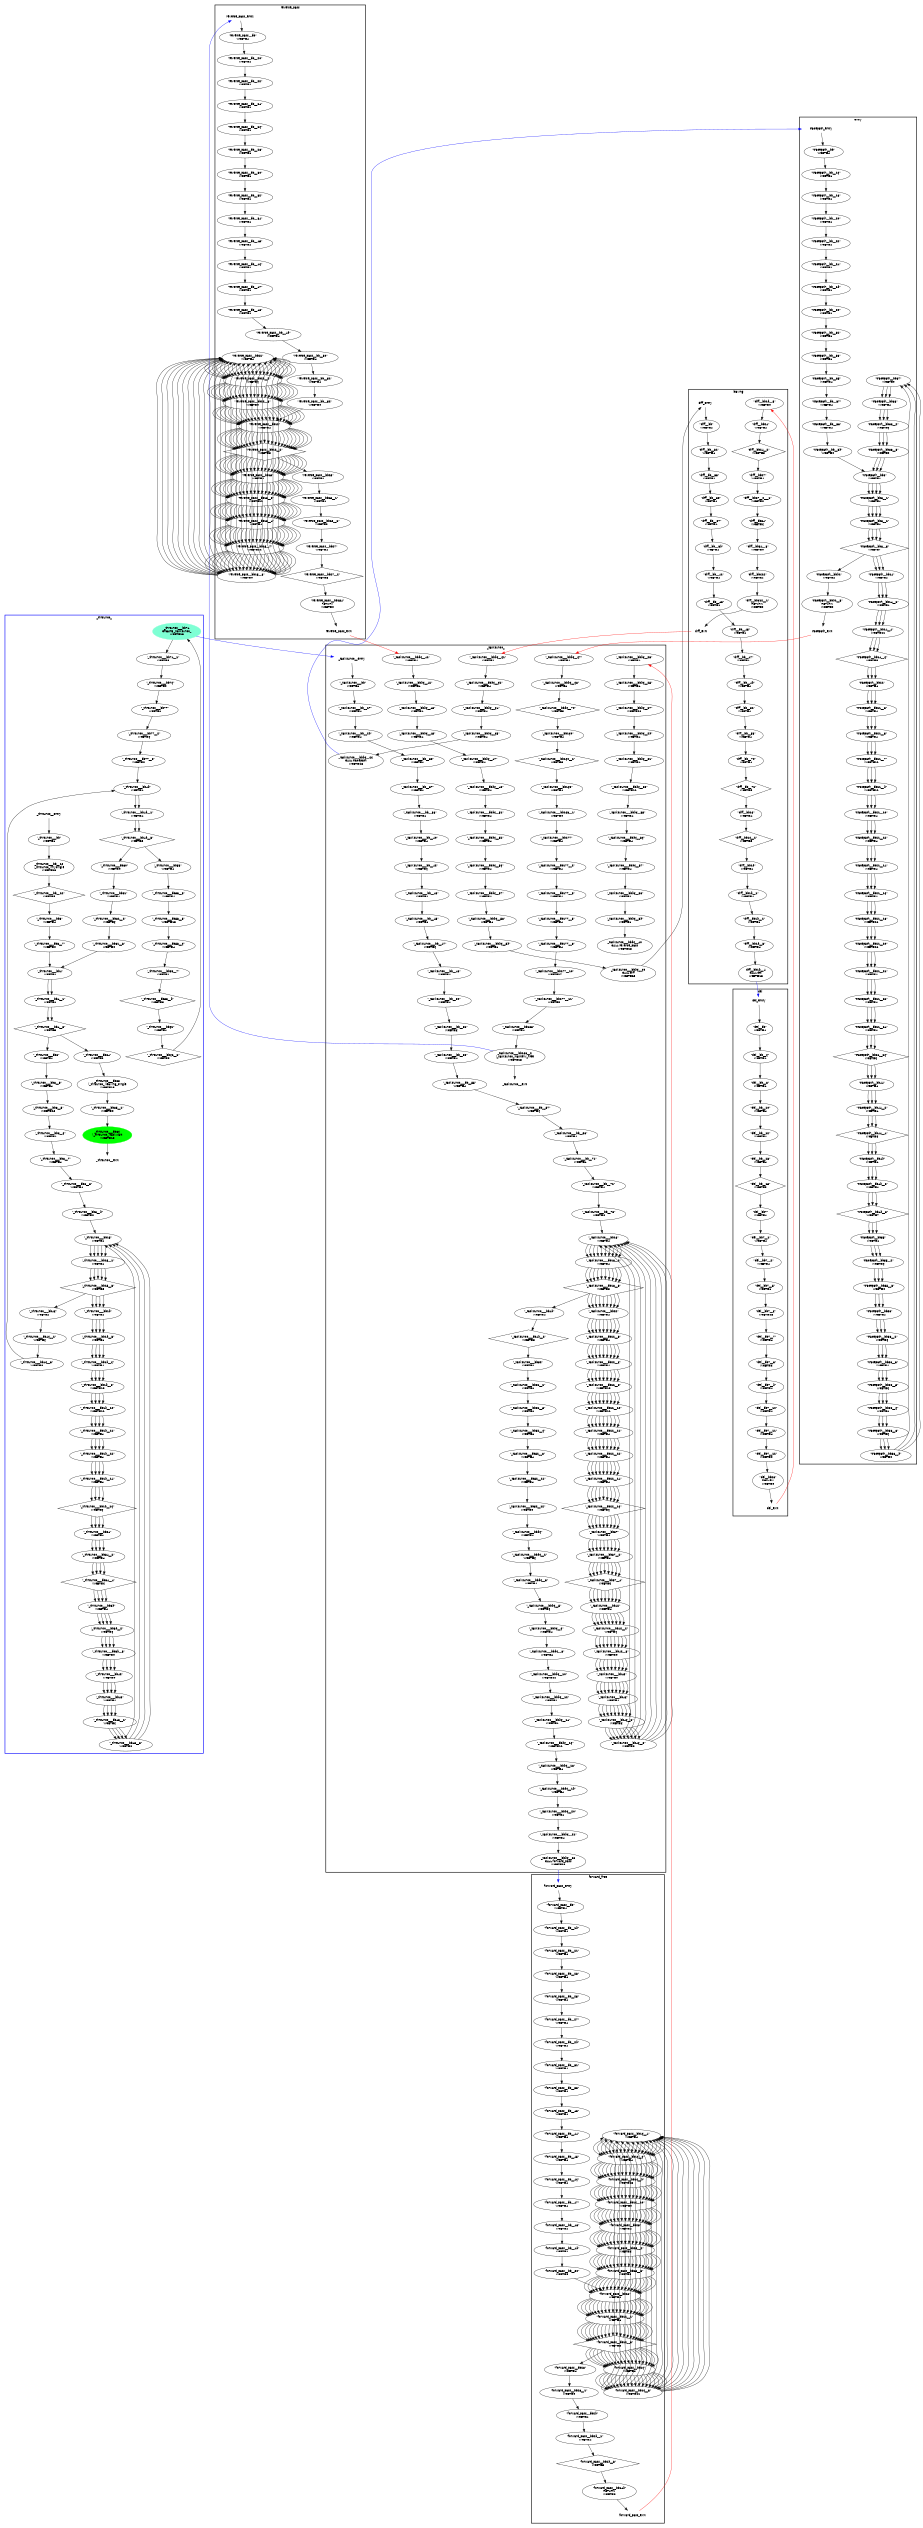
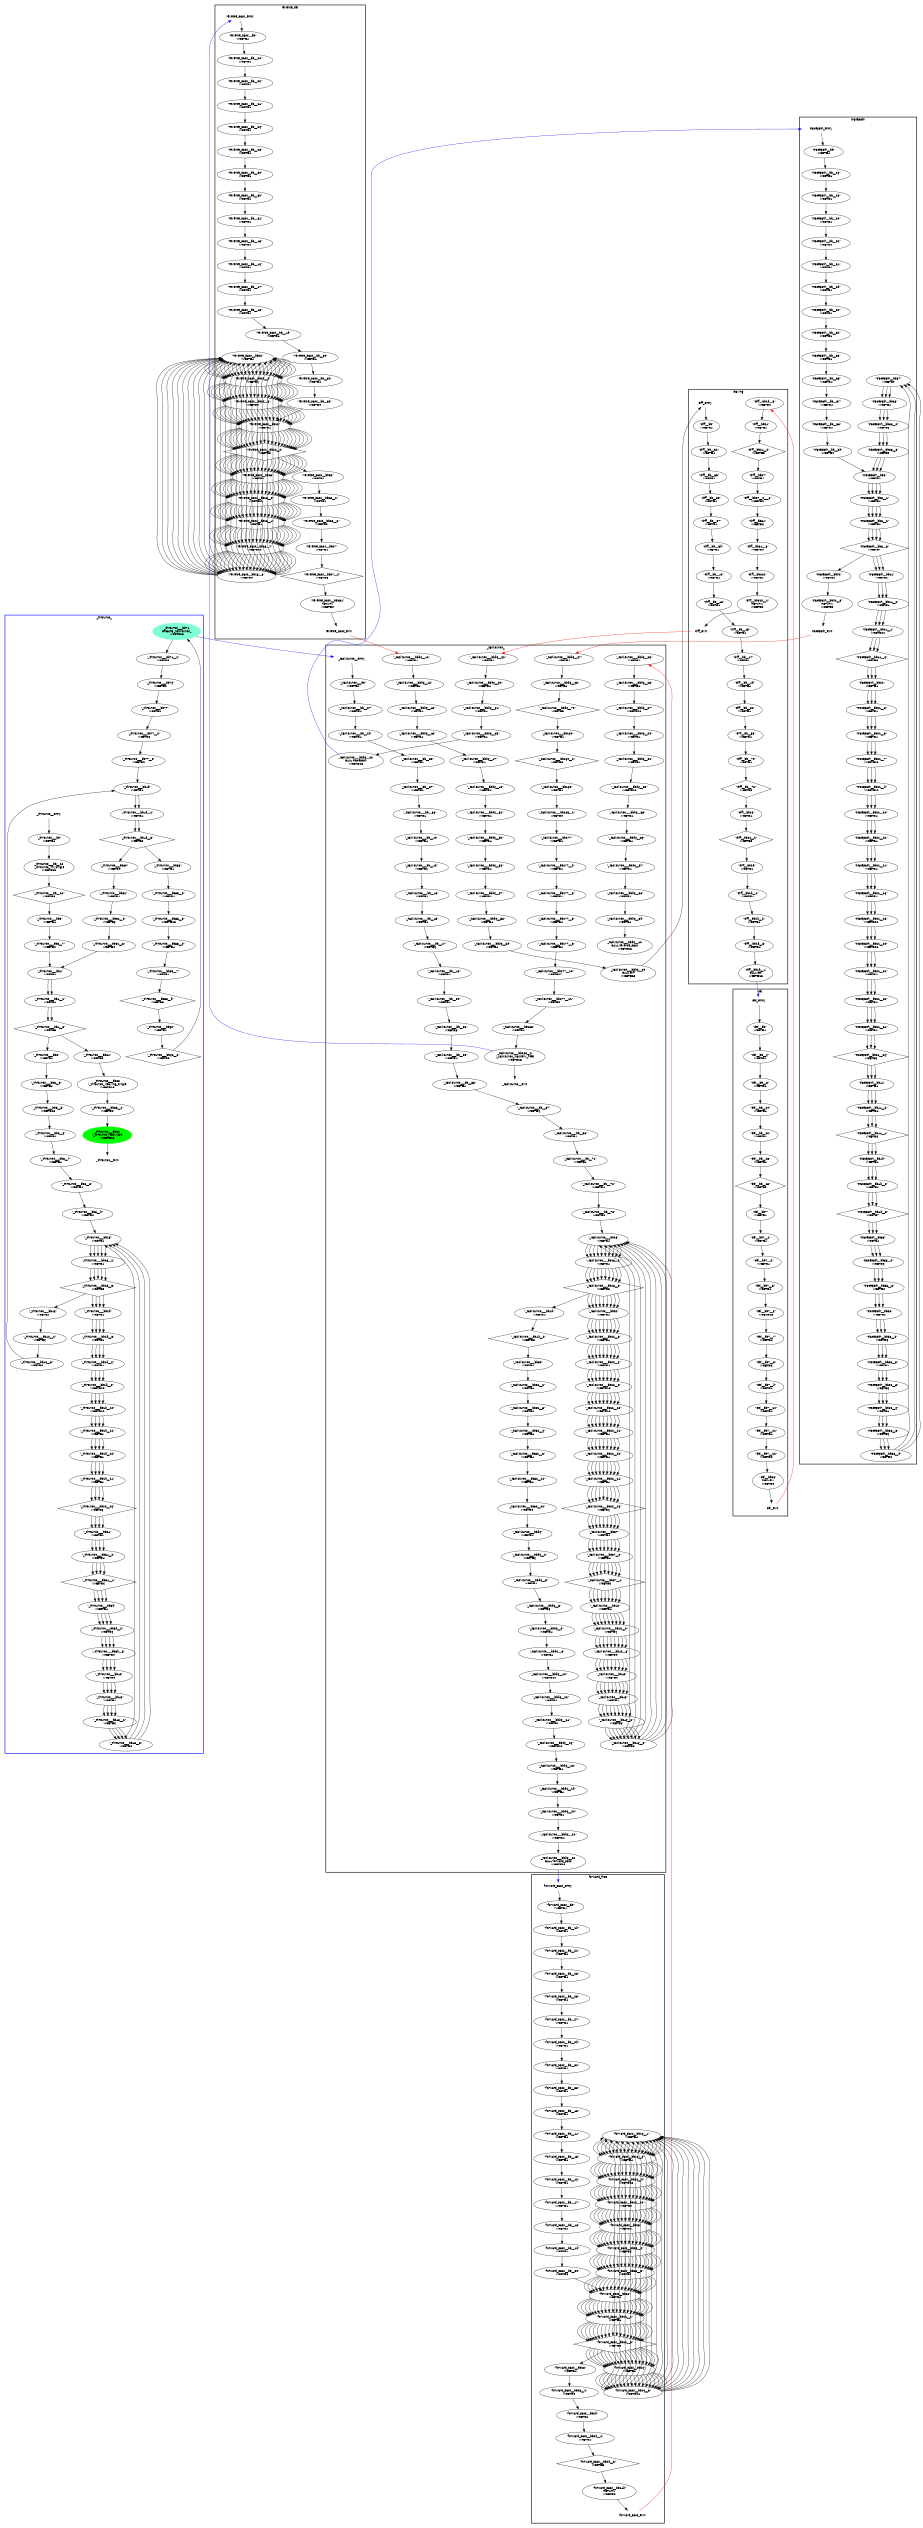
(290, 8) -> (290, 8)
(858, 120) -> (858, 120)
